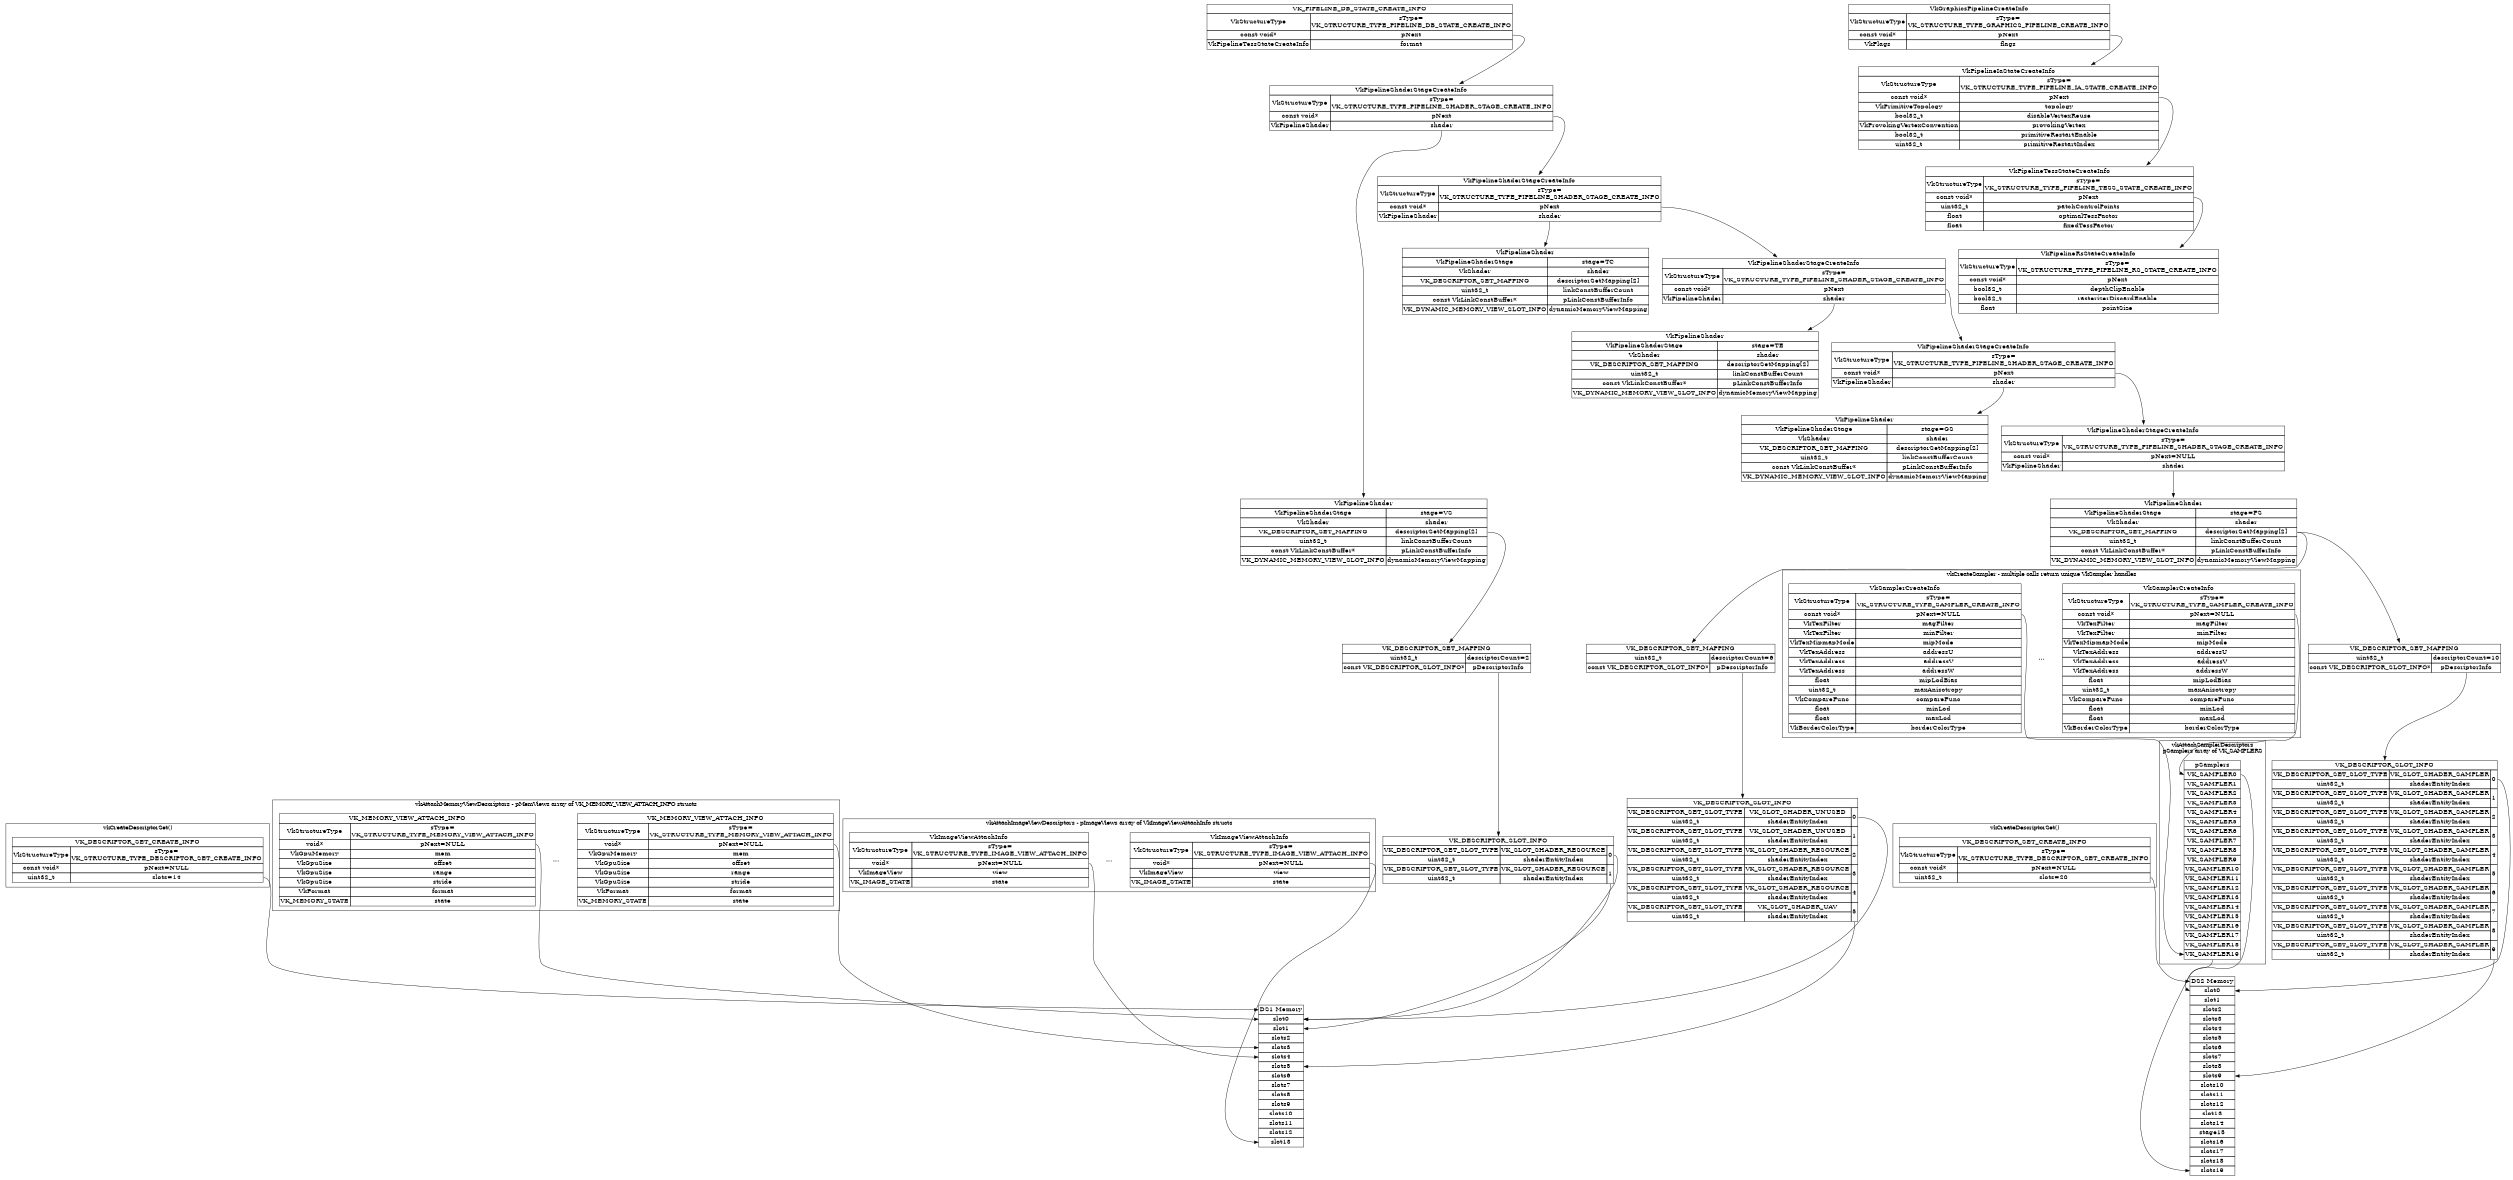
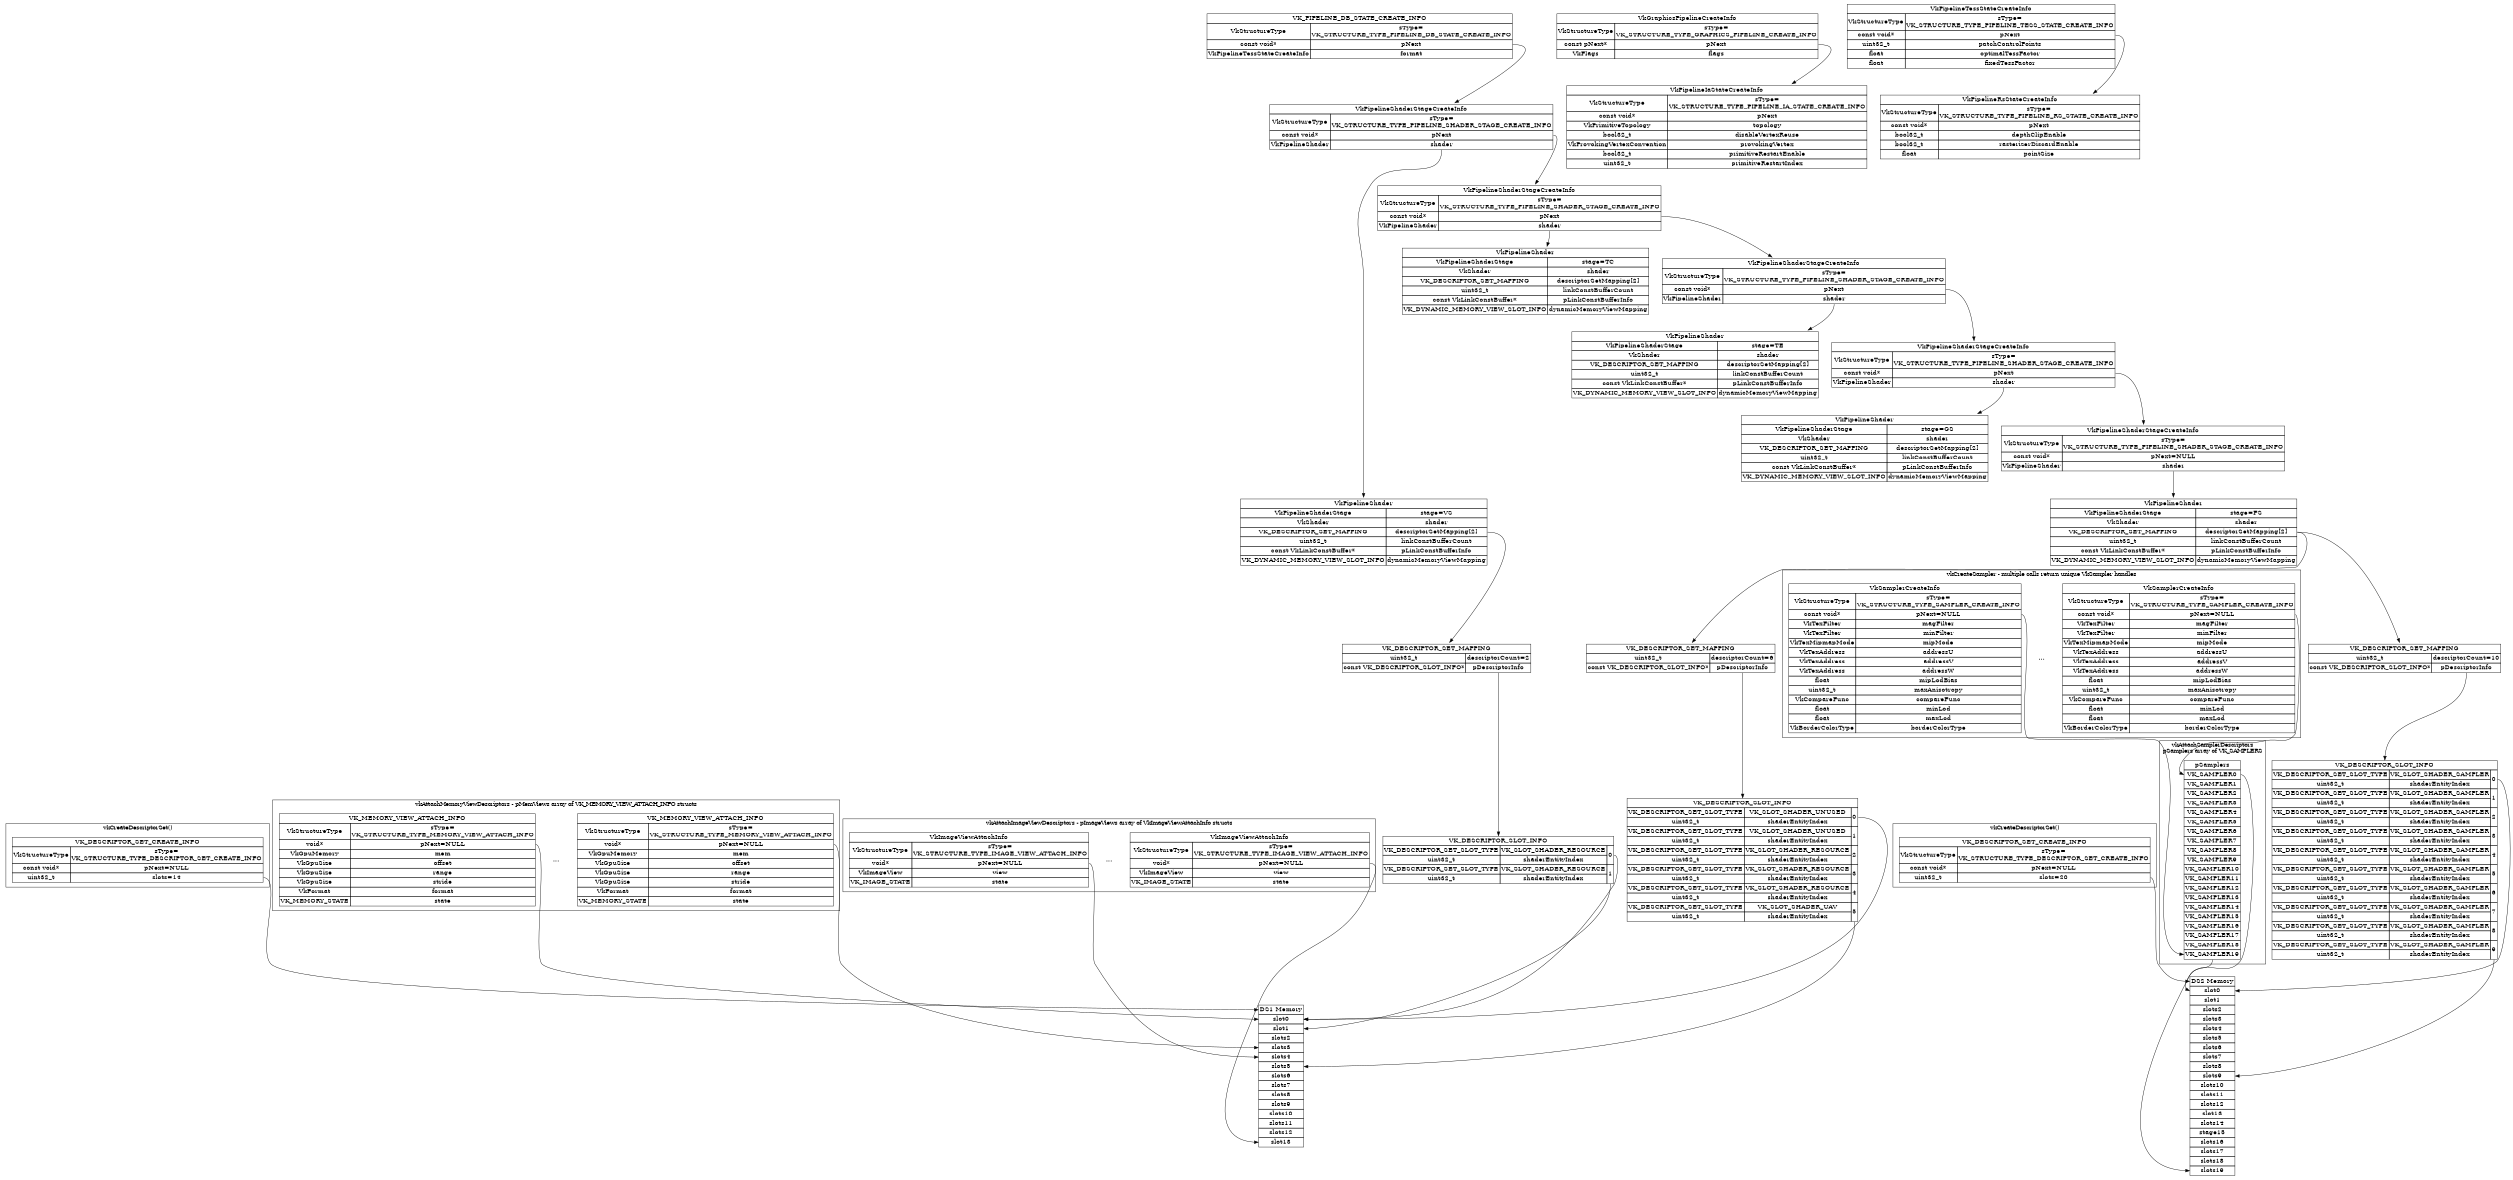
(1878, 35) -> (1586, 44)
(2170, 129) -> none
